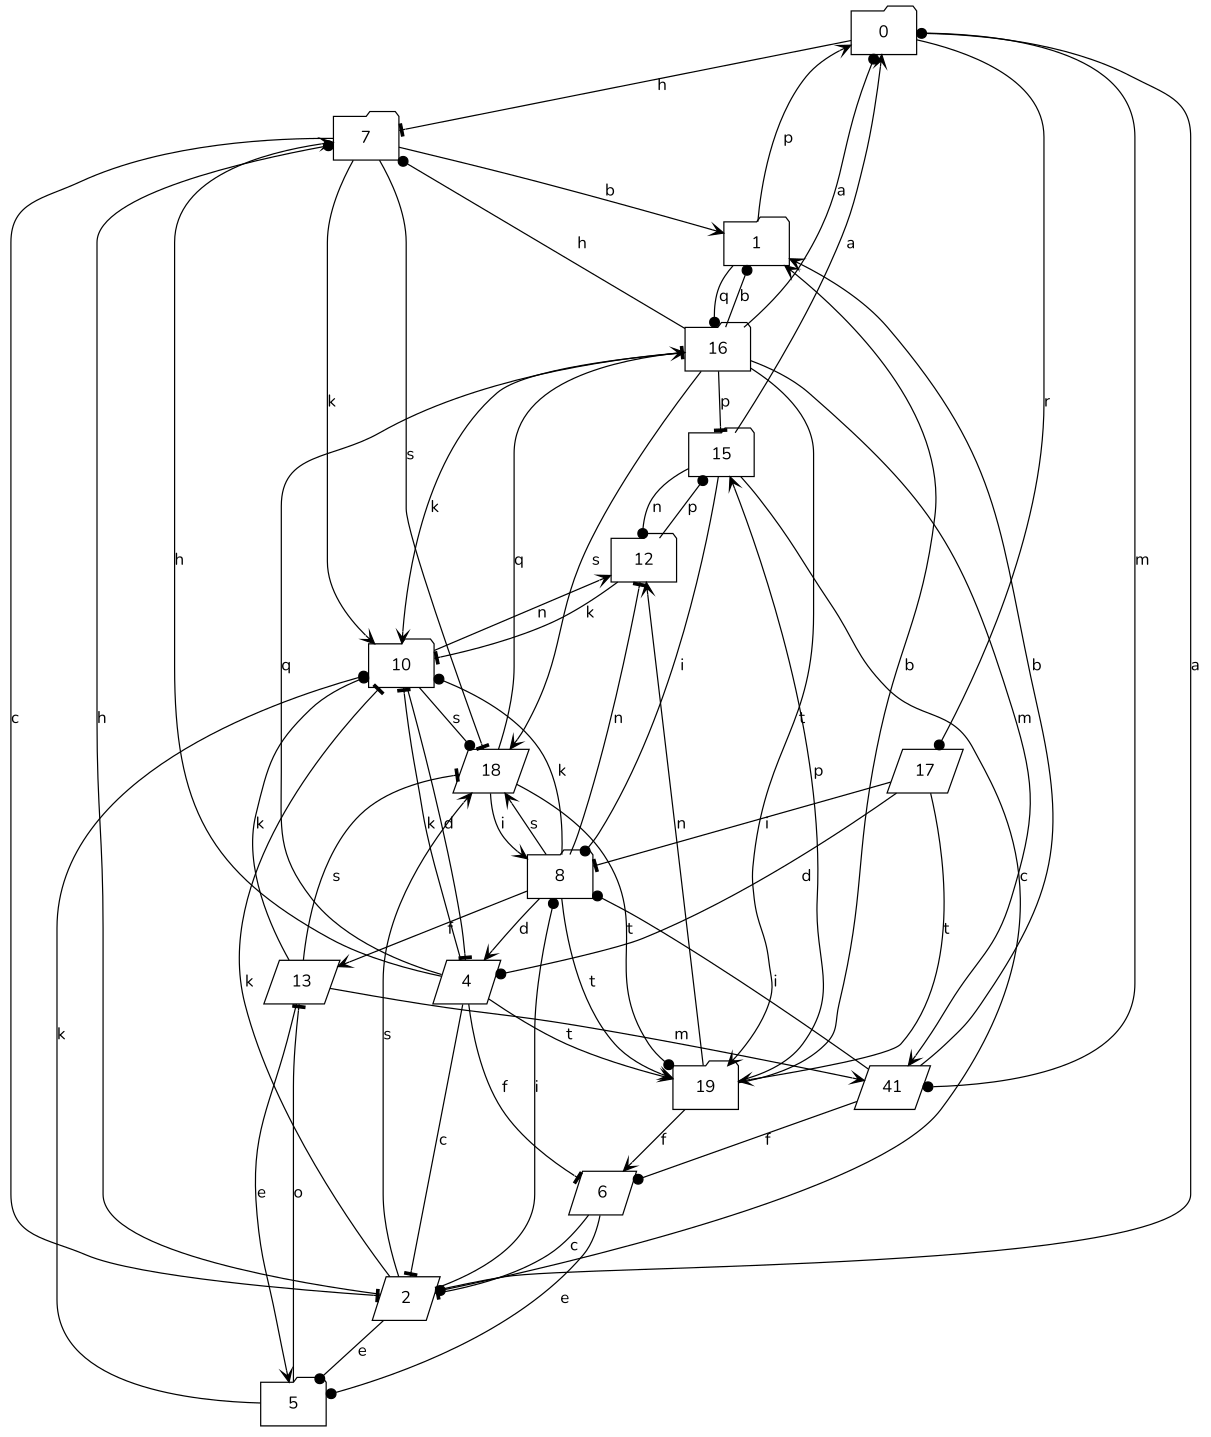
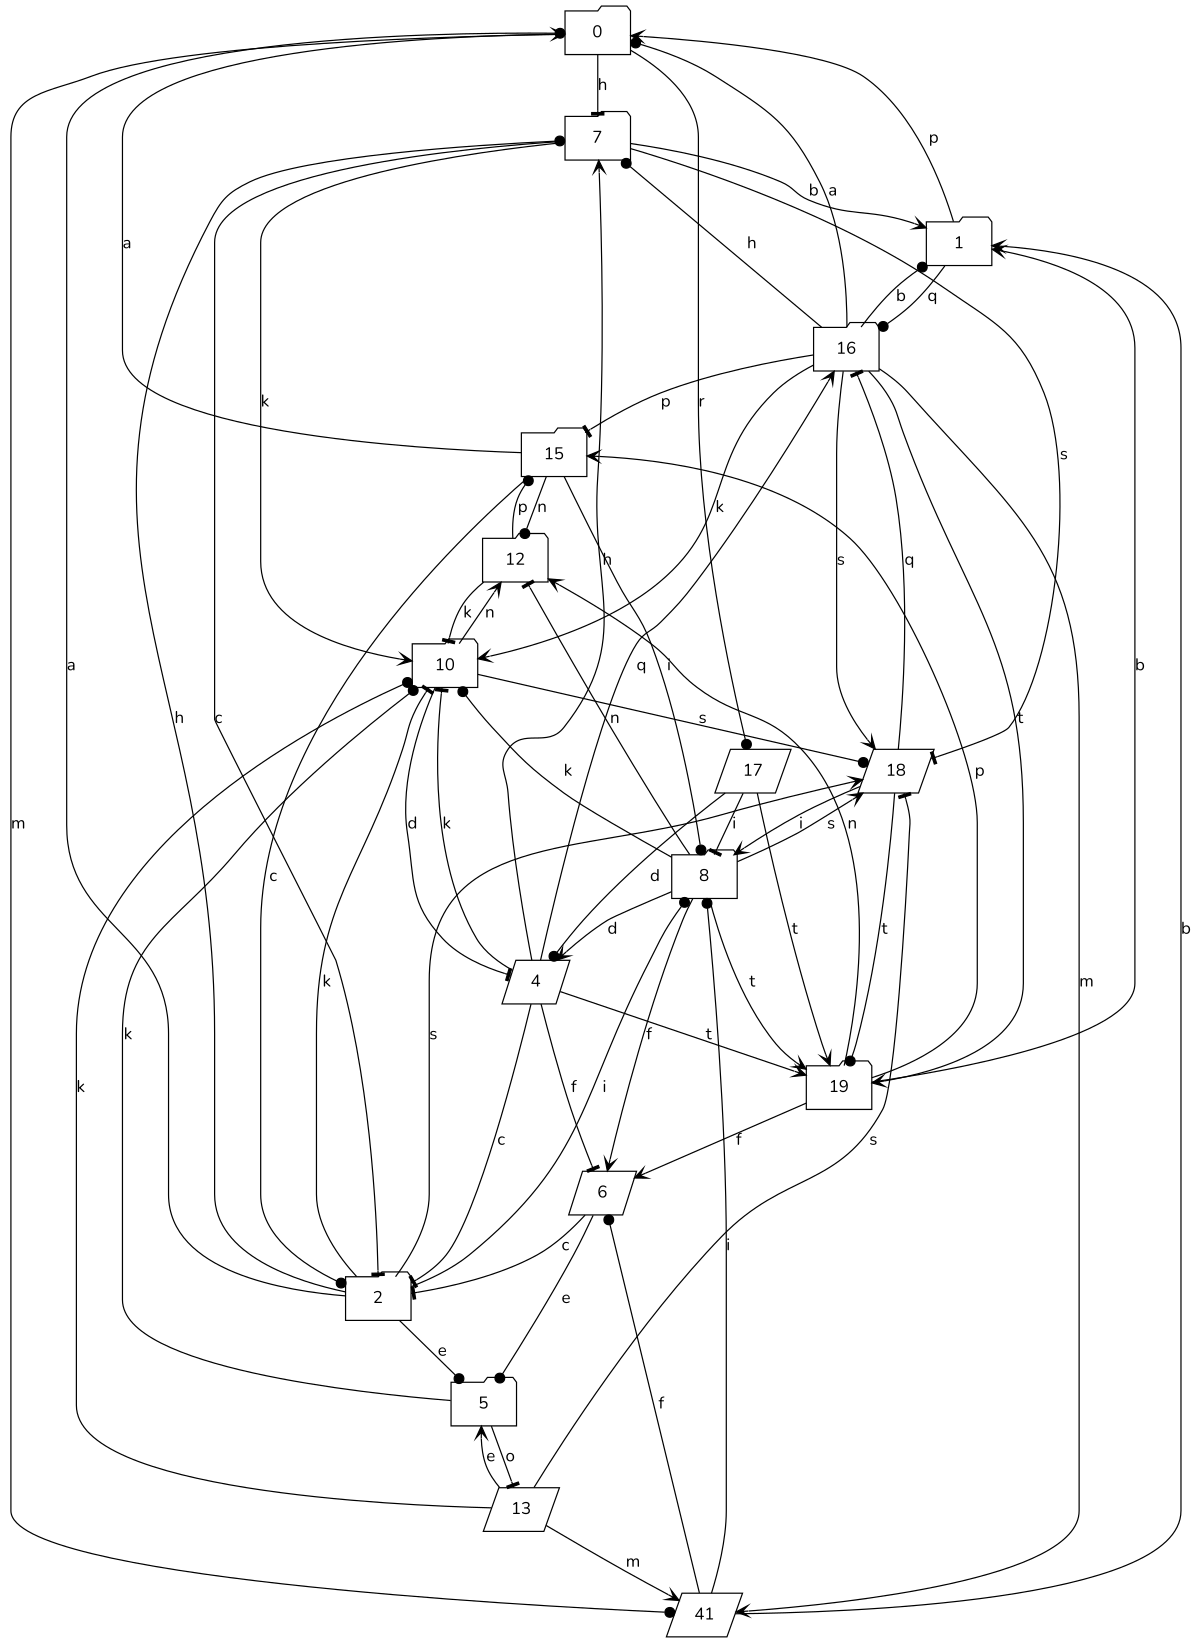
(438, 927) -> (644, 1034)
(406, 1299) -> (378, 1299)
